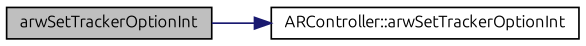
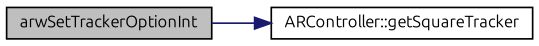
(425, 23) -> (402, 23)
